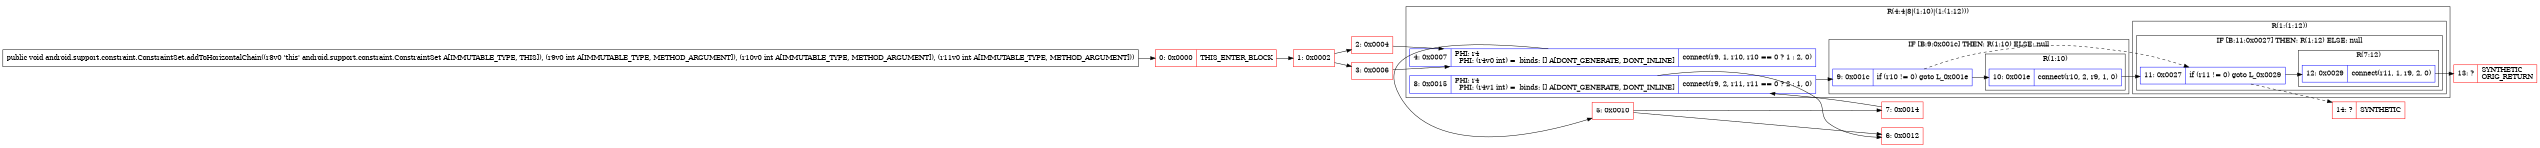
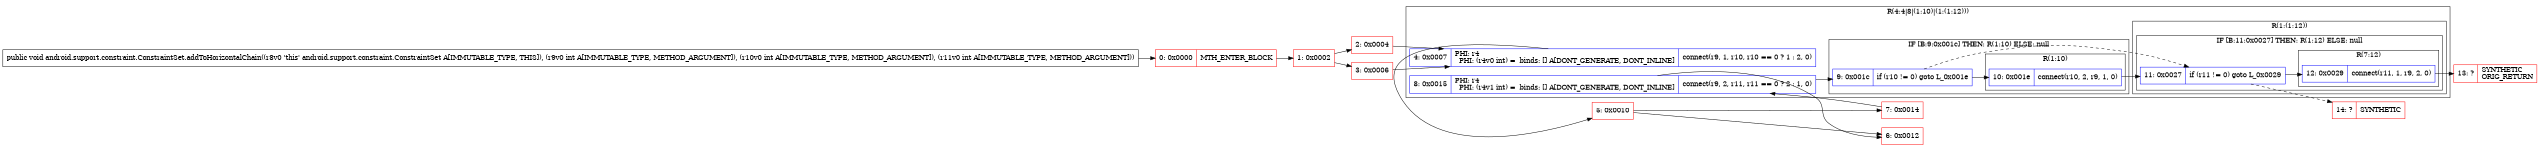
(1237, 58) -> (1237, 58)
